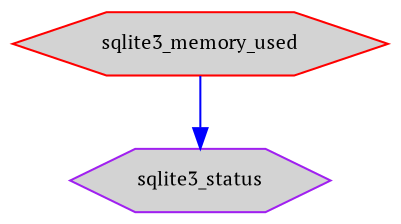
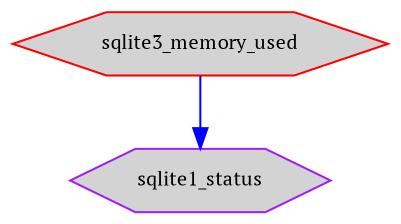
(200, 181) -> (200, 181)
